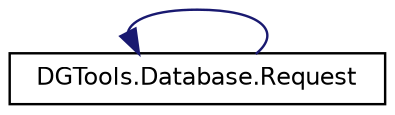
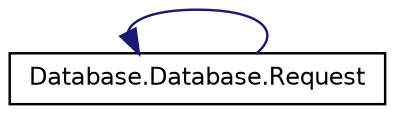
(197, 79) -> (197, 79)
